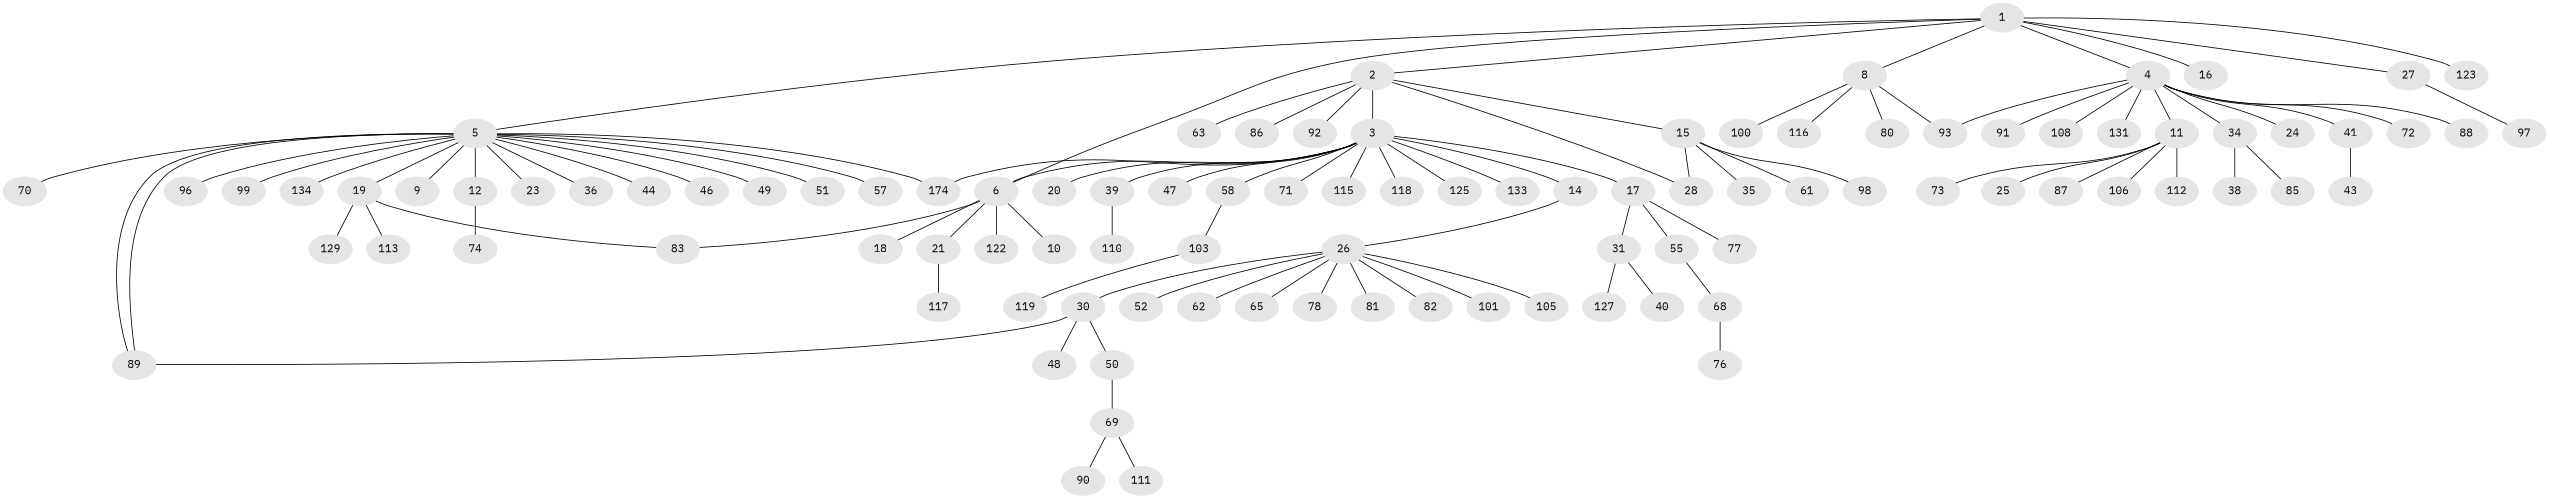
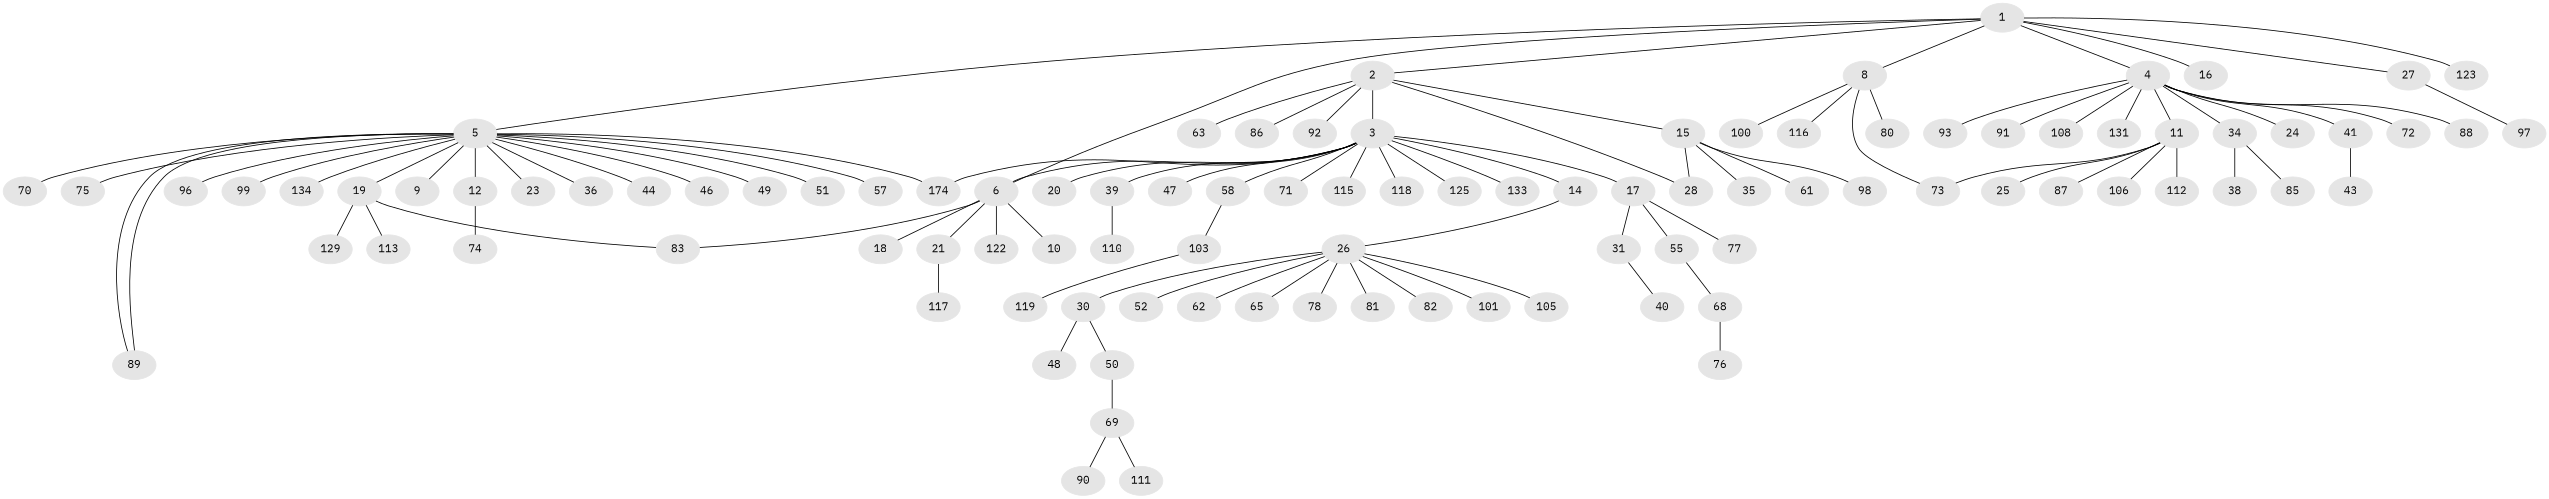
(1905, 104) -> (1862, 152)
none -> (83, 191)
(1604, 307) -> none
(613, 359) -> none
